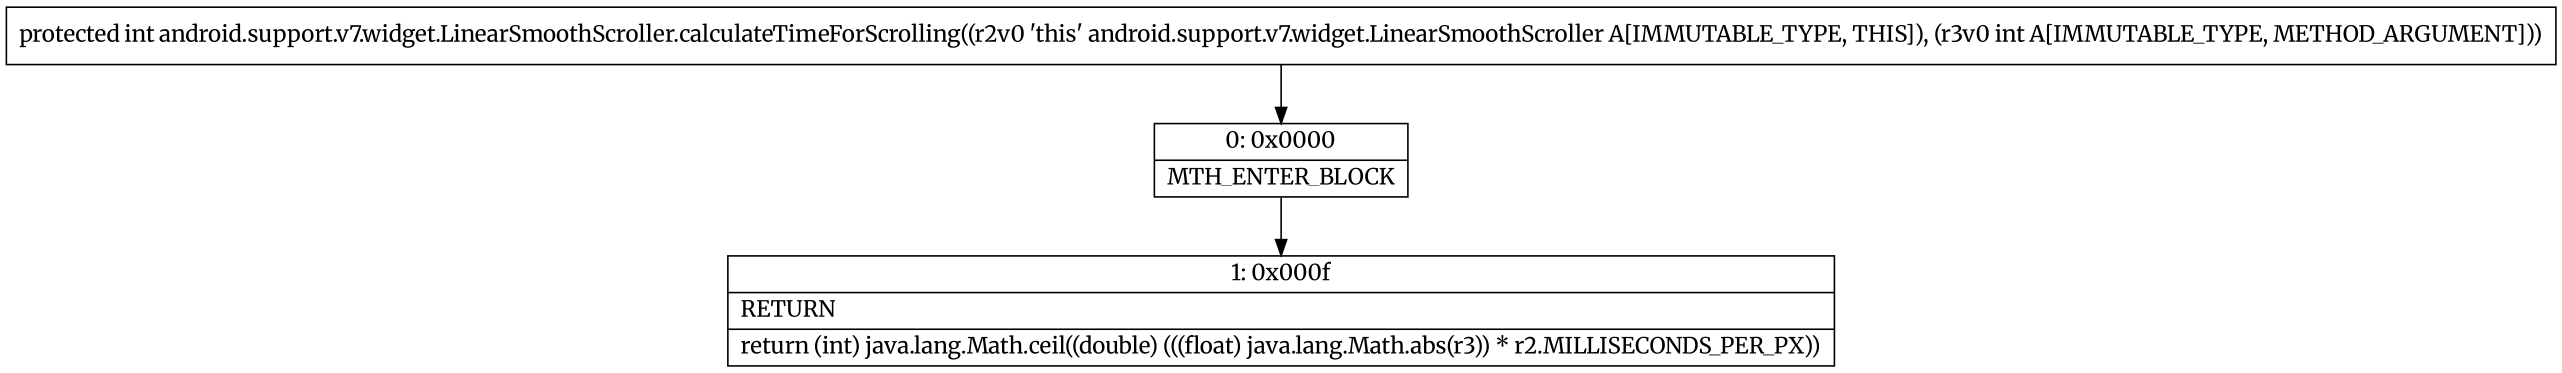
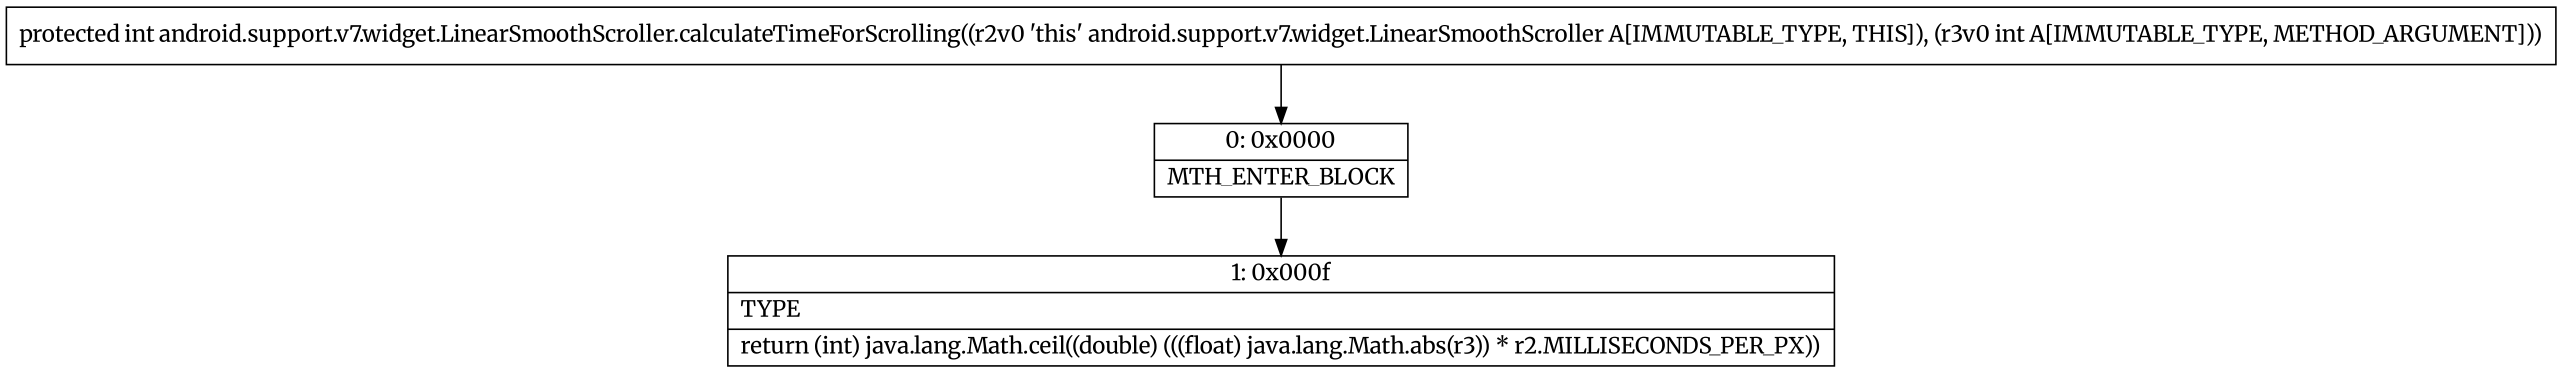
(788, 310) -> (771, 310)
